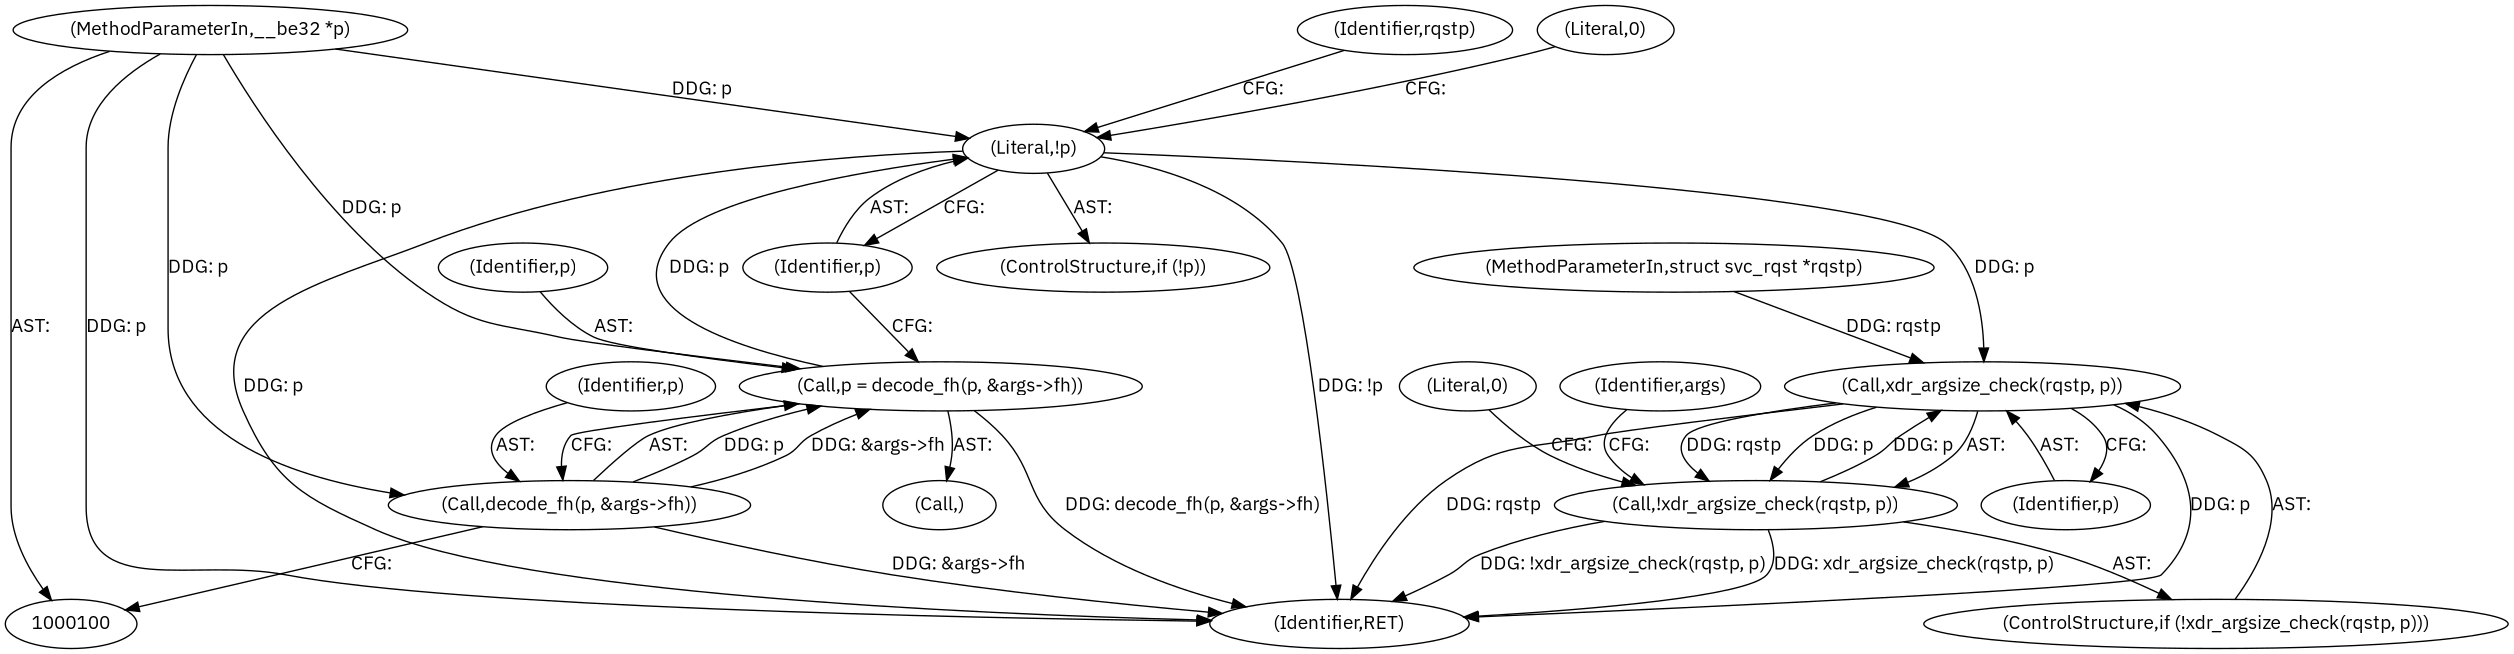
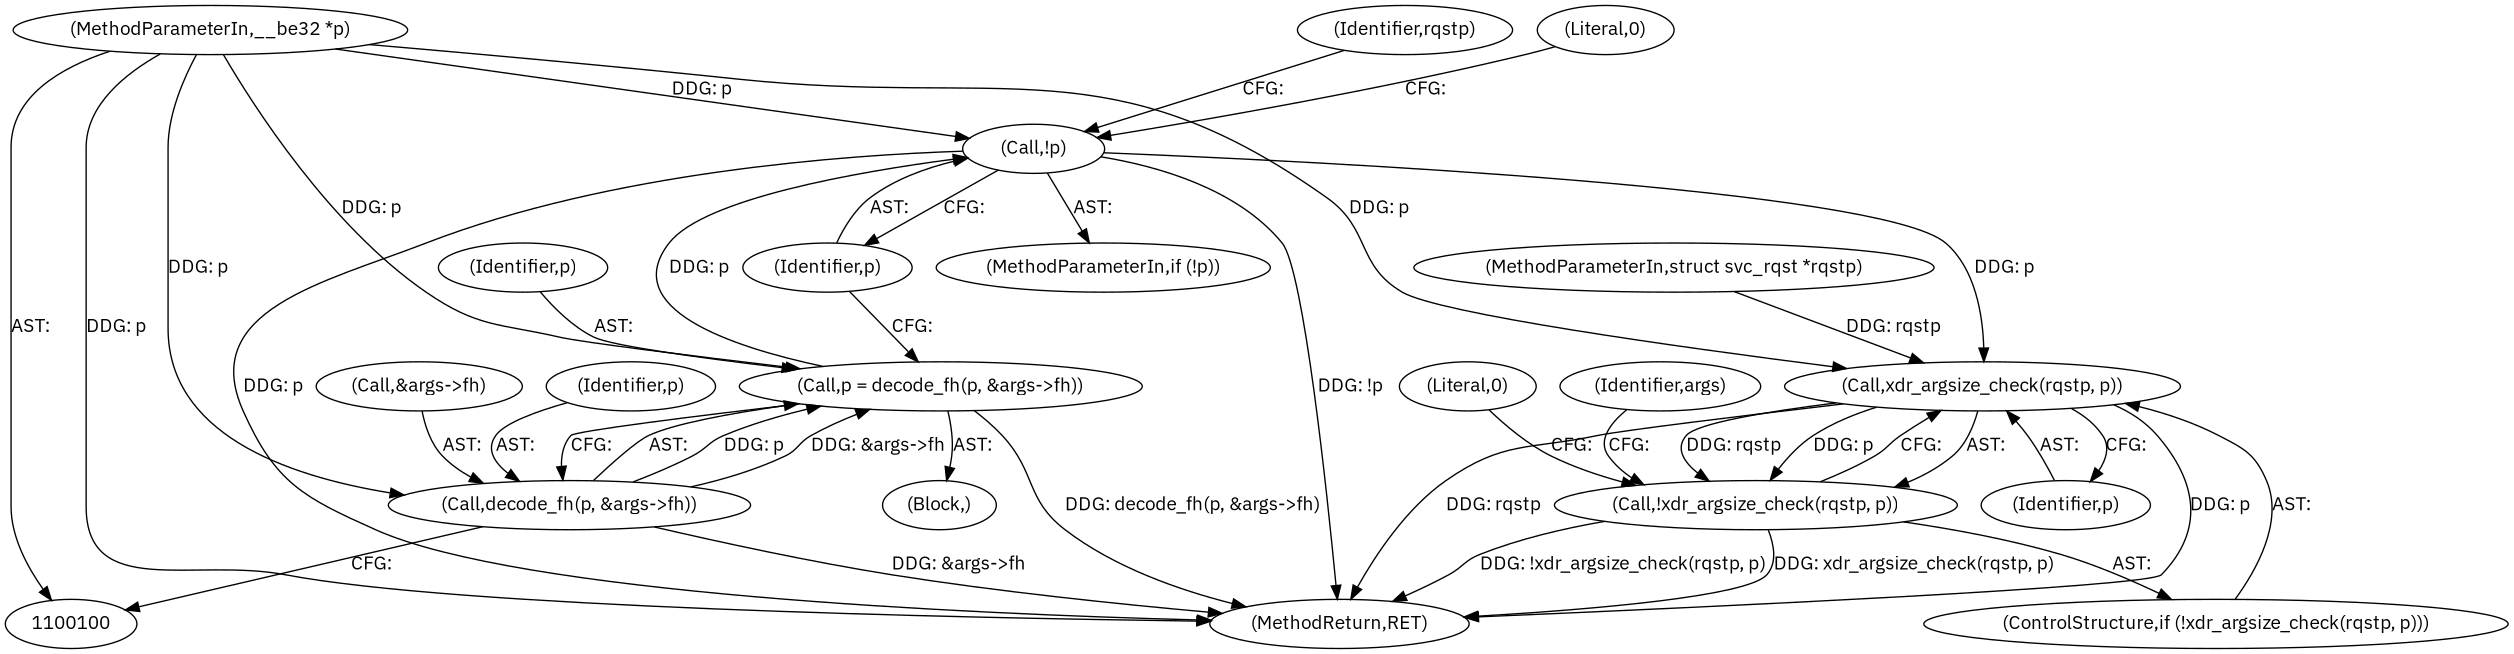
none -> (1138, 106)
(1034, 149) -> (1034, 149)
(1103, 268) -> (1103, 268)
none -> (419, 386)
(1924, 446) -> (1924, 446)
(939, 505) -> (939, 505)
(71, 624) -> (71, 624)
(1339, 624) -> (1339, 624)
